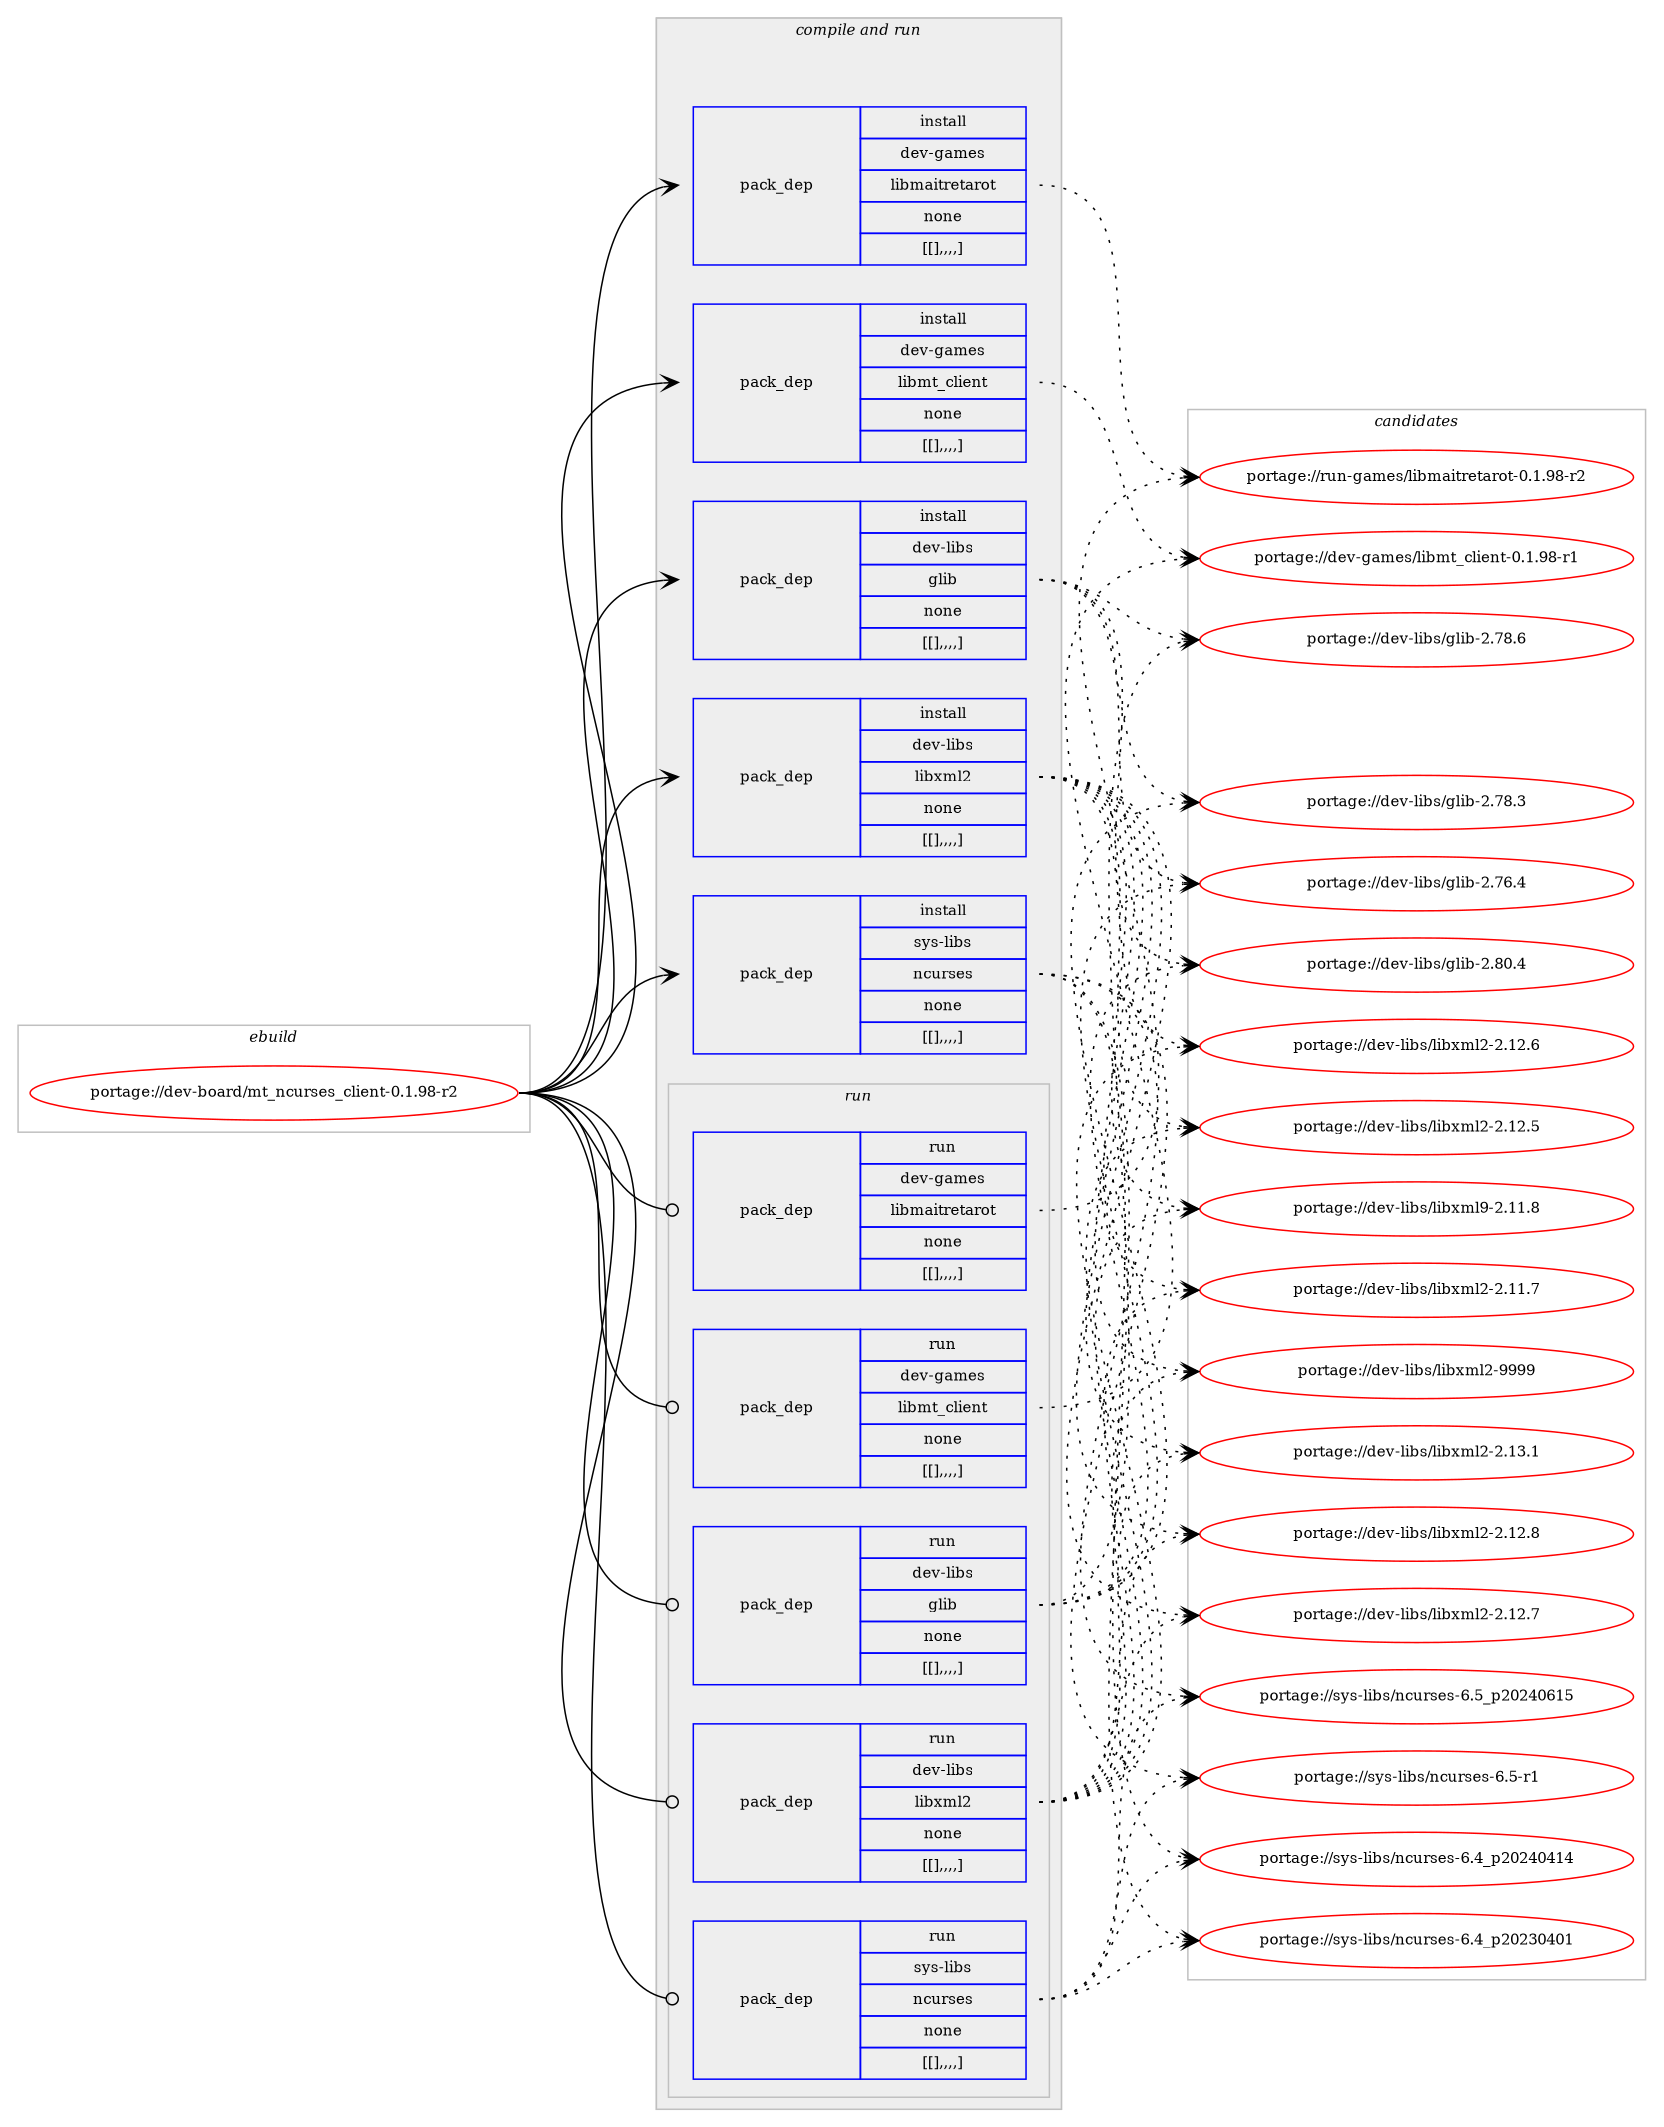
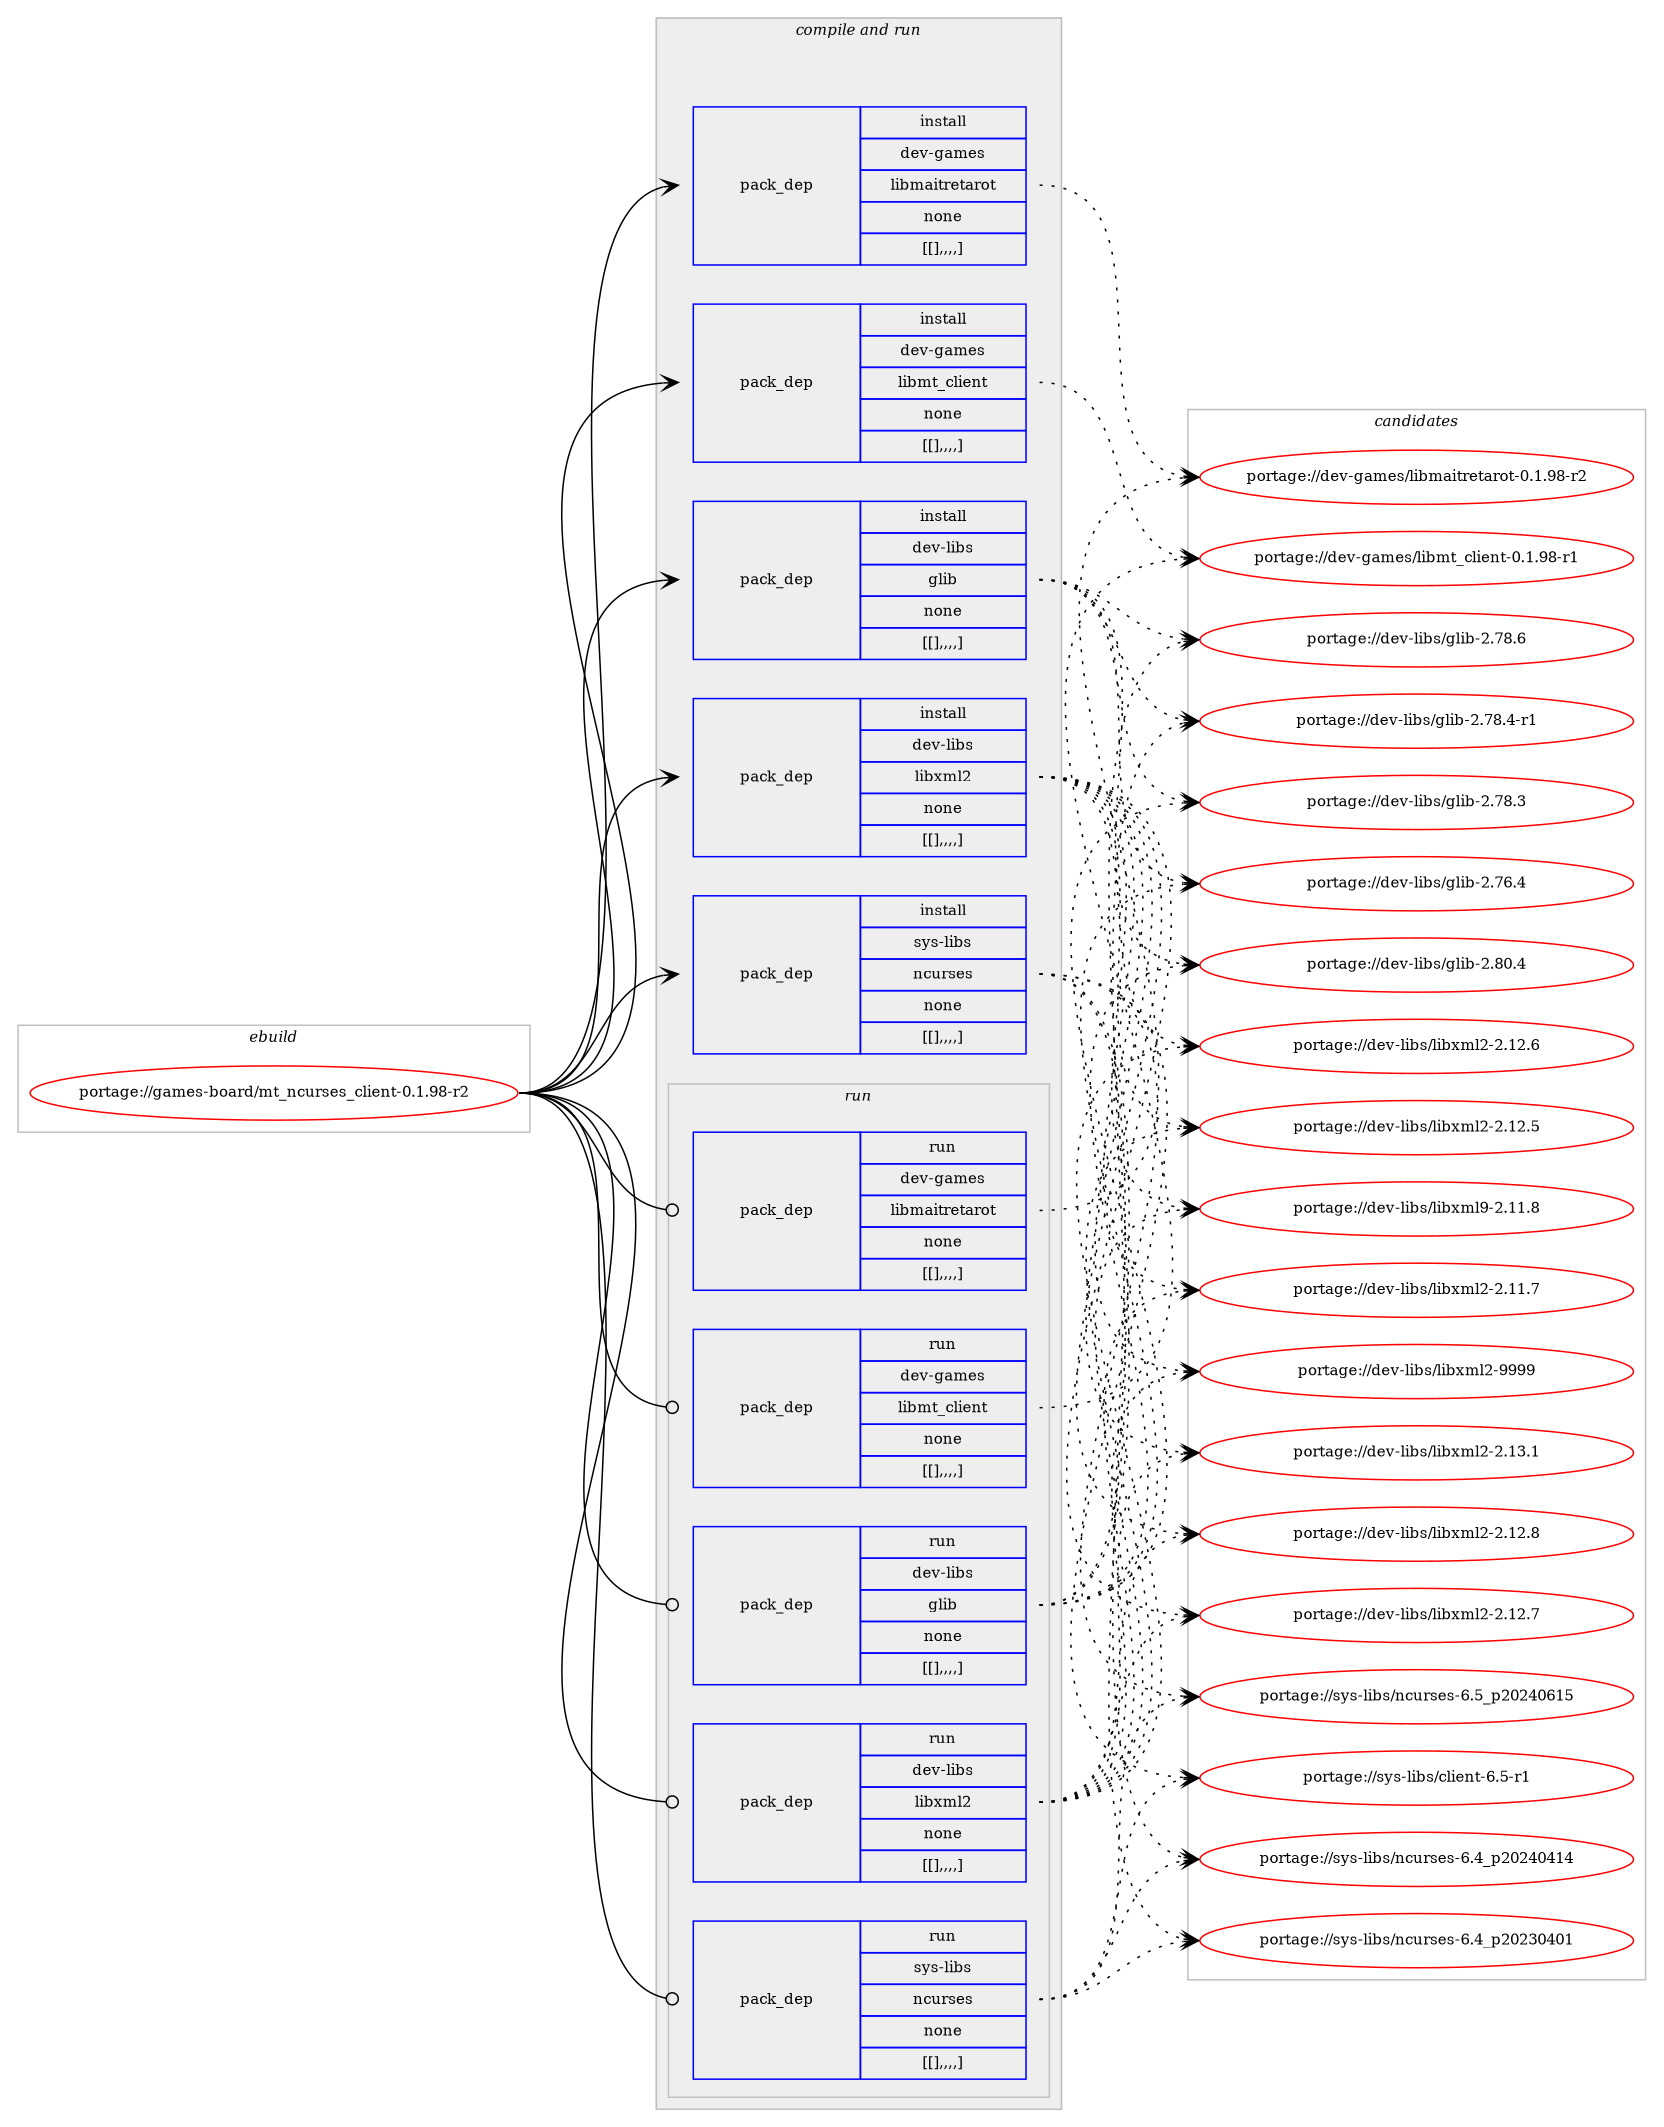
(1417, 477) -> (1417, 477)
none -> (1417, 721)
(274, 1093) -> (274, 1093)
(1417, 1778) -> (1417, 1778)
